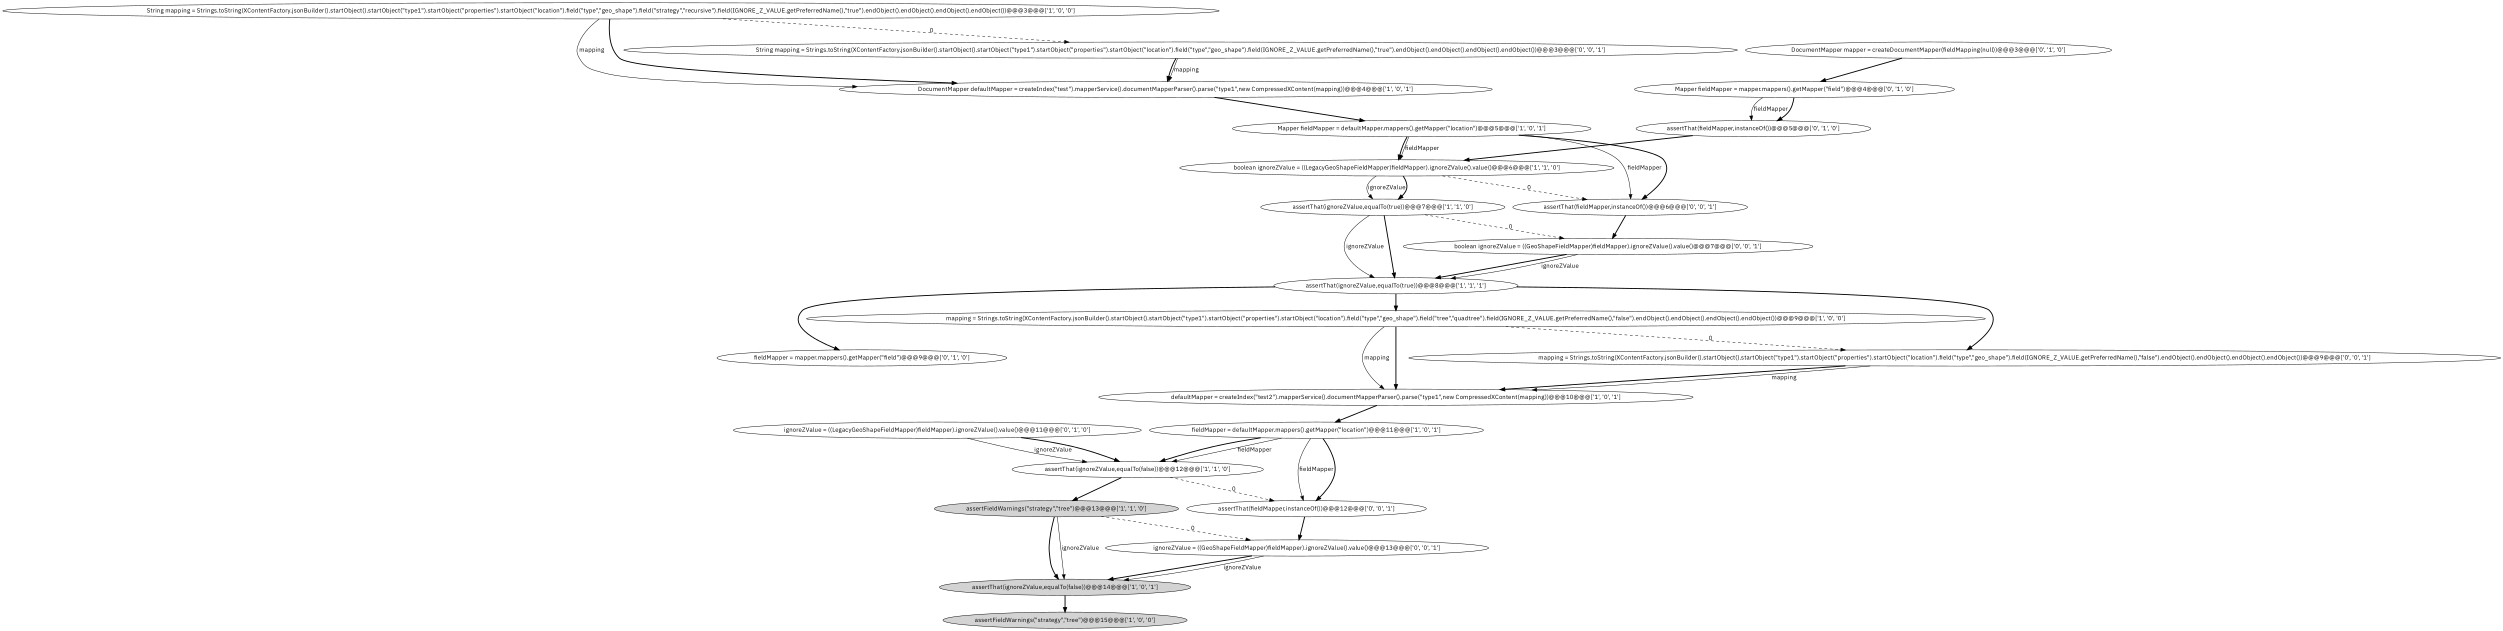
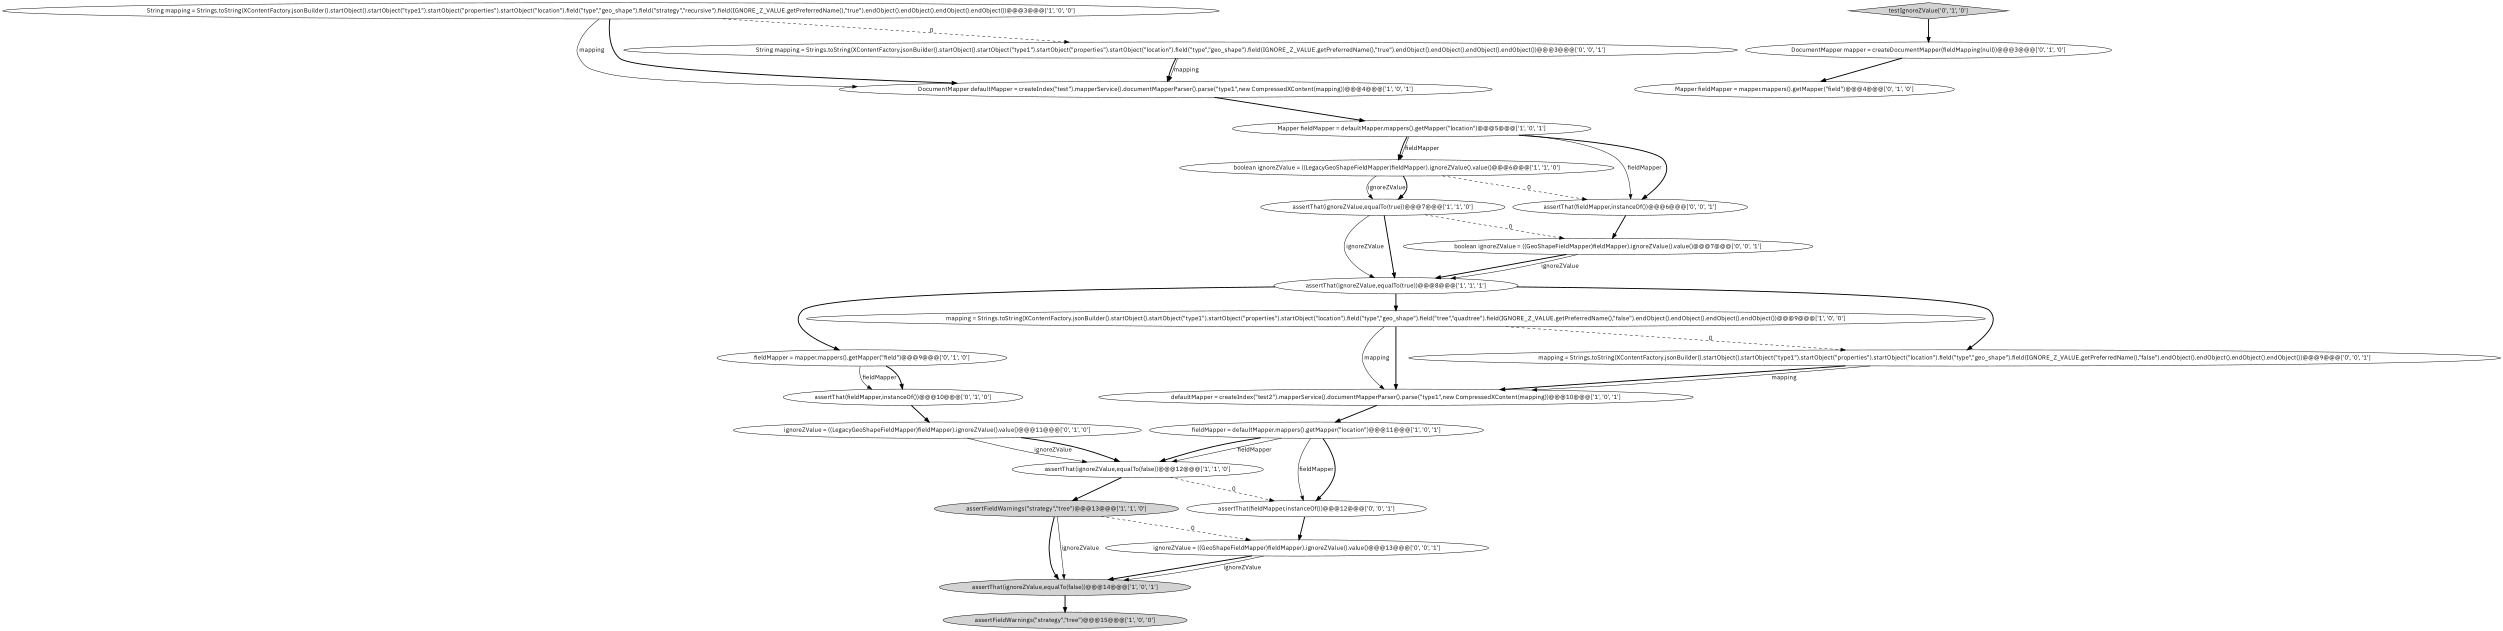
none -> (1929, 11)
(1753, 129) -> none
none -> (903, 397)
